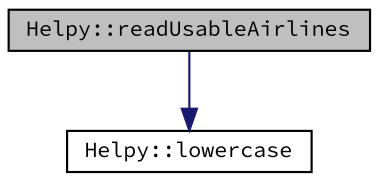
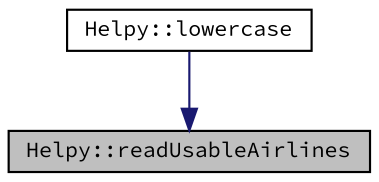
(189, 80) -> (189, 80)
